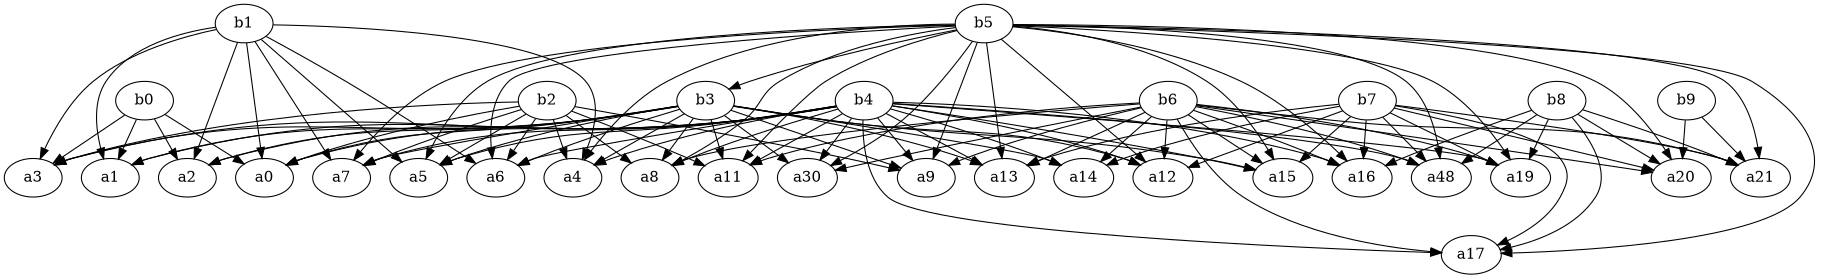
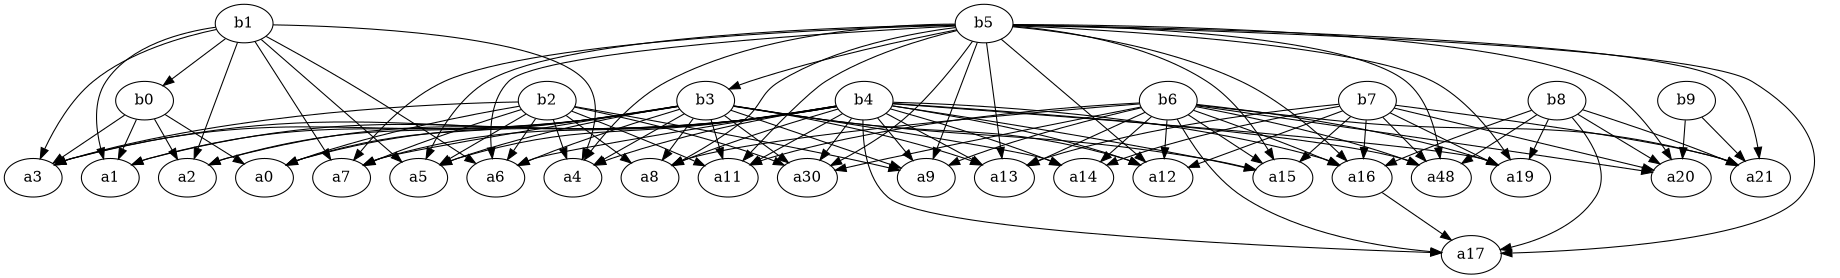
(254, 95) -> (199, 59)
none -> (705, 139)
(1565, 168) -> (1412, 213)
